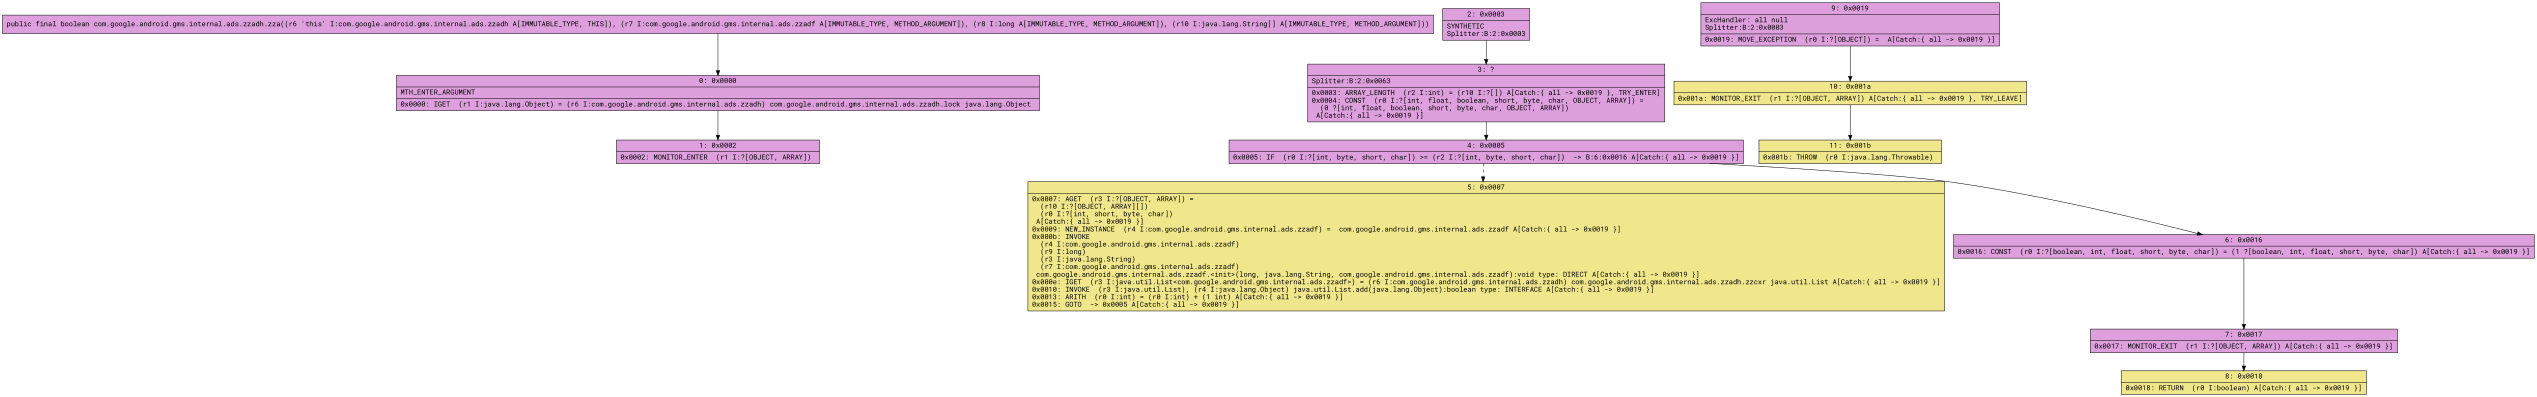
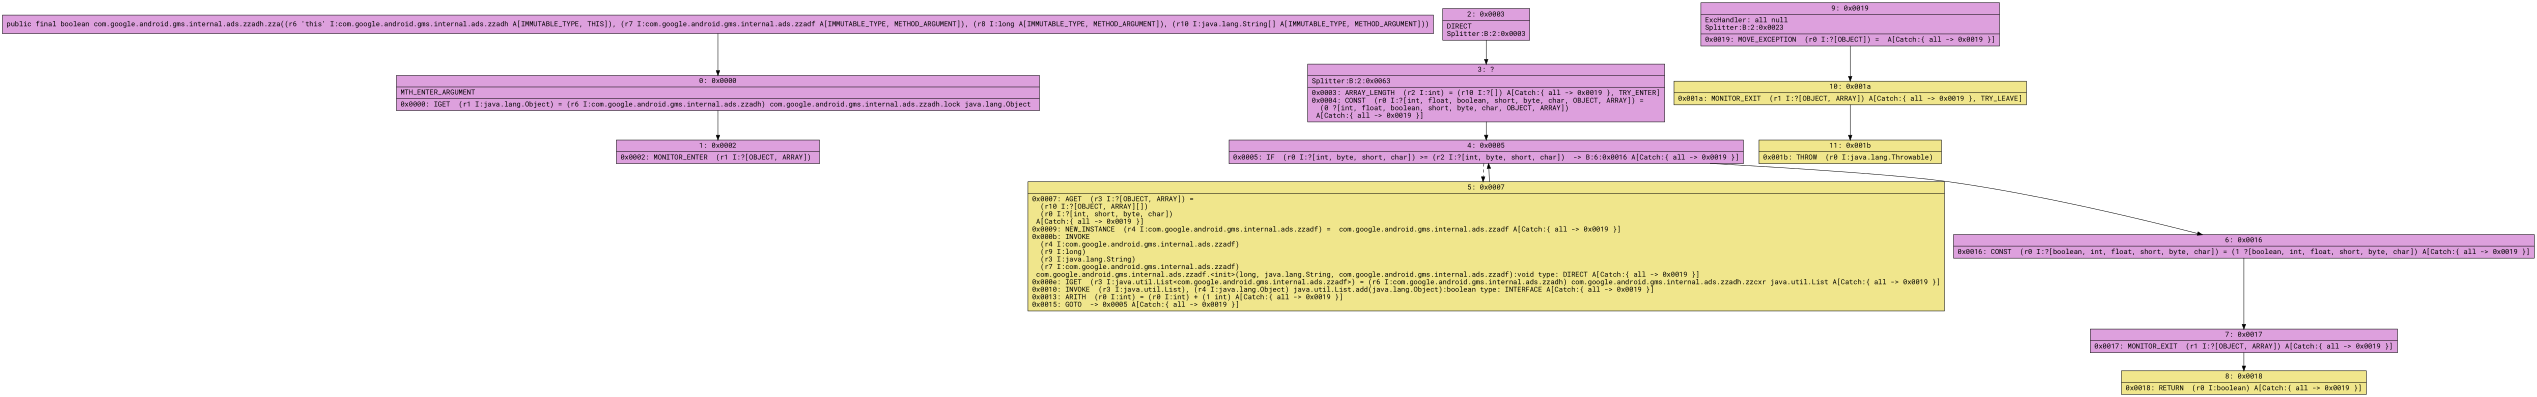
(1466, 26) -> (1459, 26)
(1744, 28) -> (1744, 28)
none -> (1489, 175)
